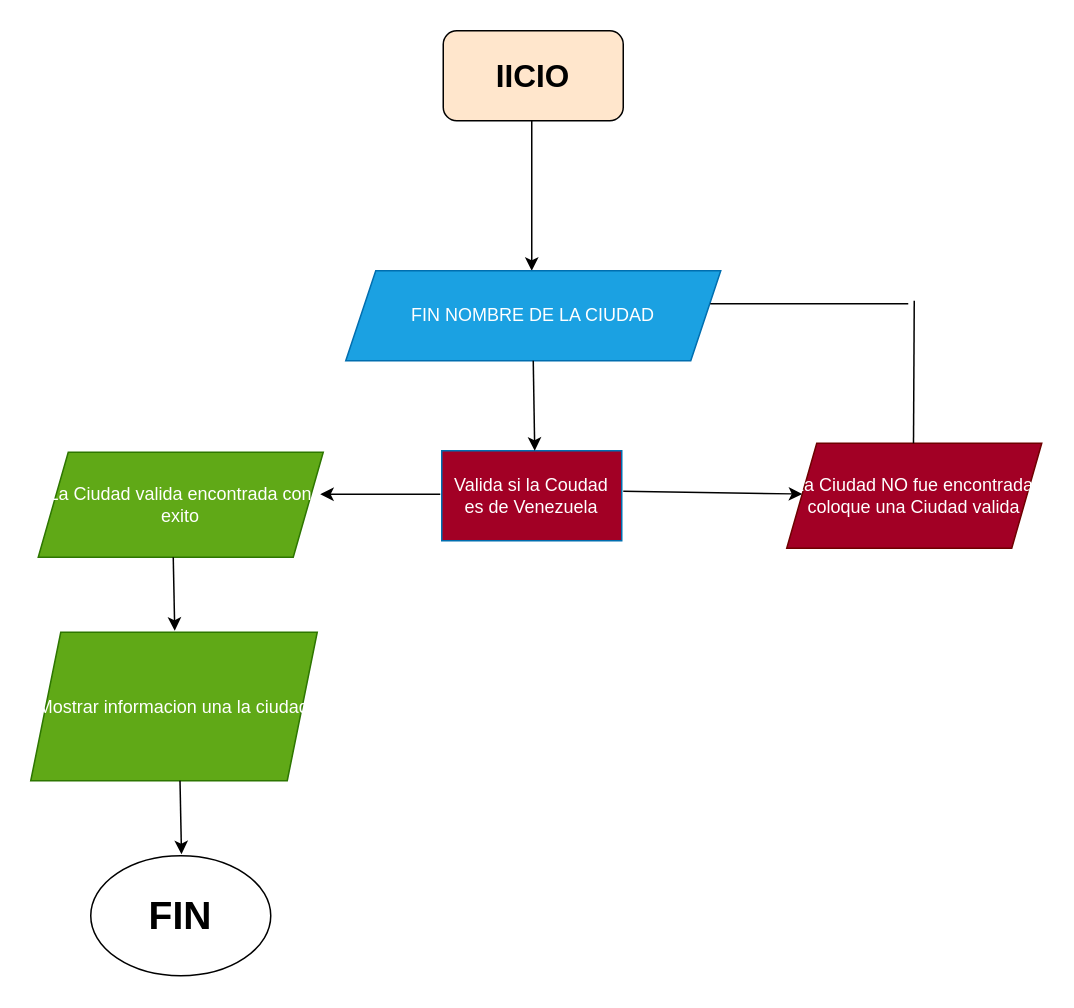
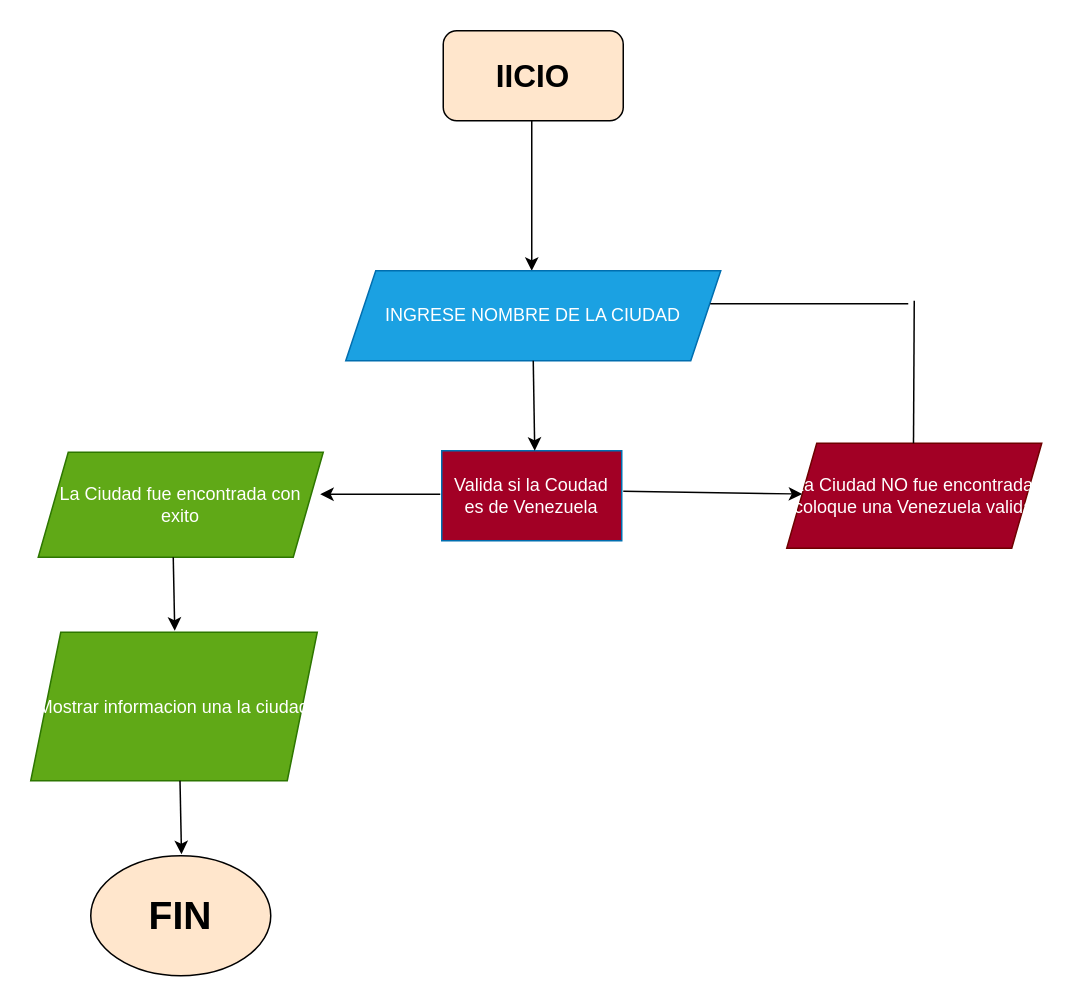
(533, 316) -> (533, 316)
(914, 496) -> (914, 496)
(181, 505) -> (181, 505)
(181, 916) -> (181, 916)
